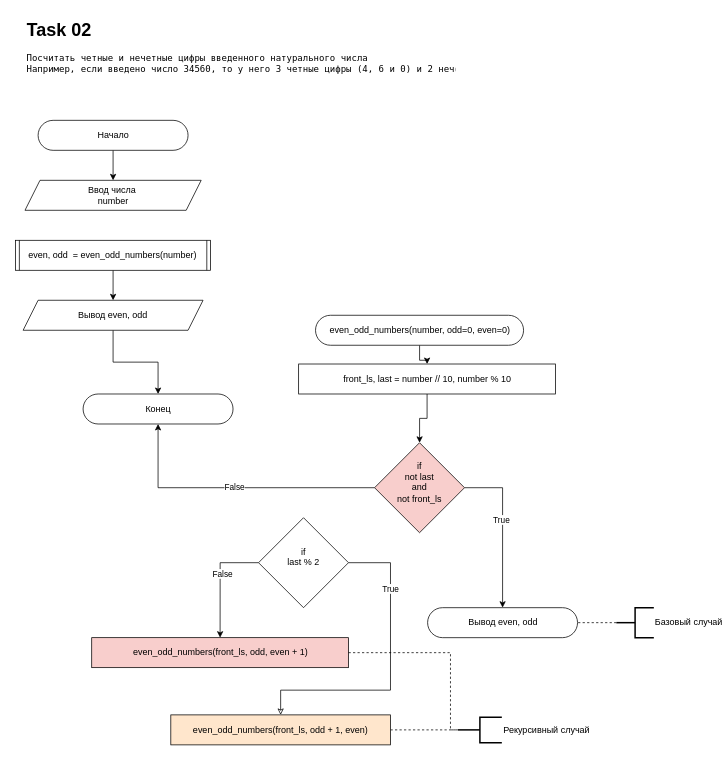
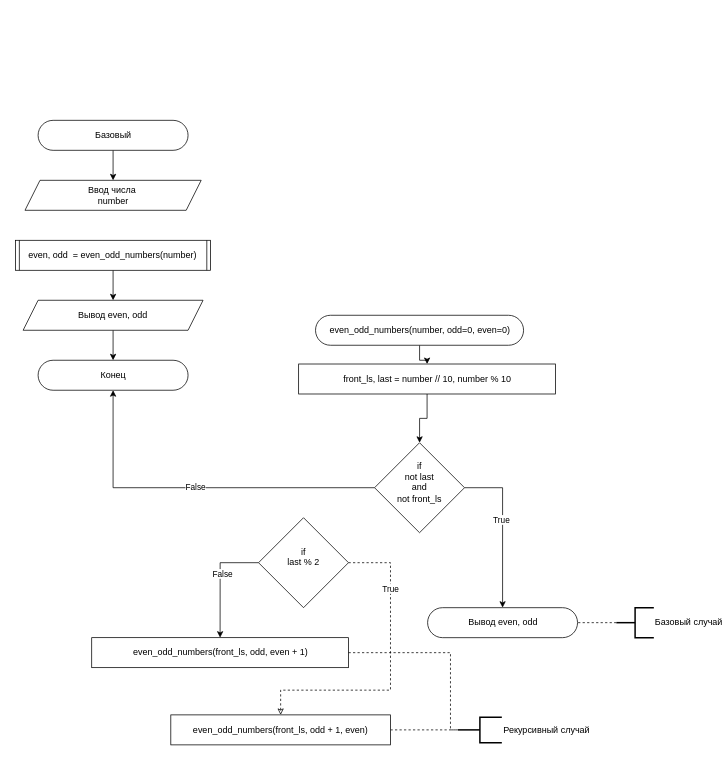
(240, 64) -> none
(113, 135) -> (113, 135)
(158, 409) -> (113, 375)
(419, 488) -> (419, 488)
(220, 653) -> (220, 653)
(375, 690) -> (375, 690)
(281, 730) -> (281, 730)
